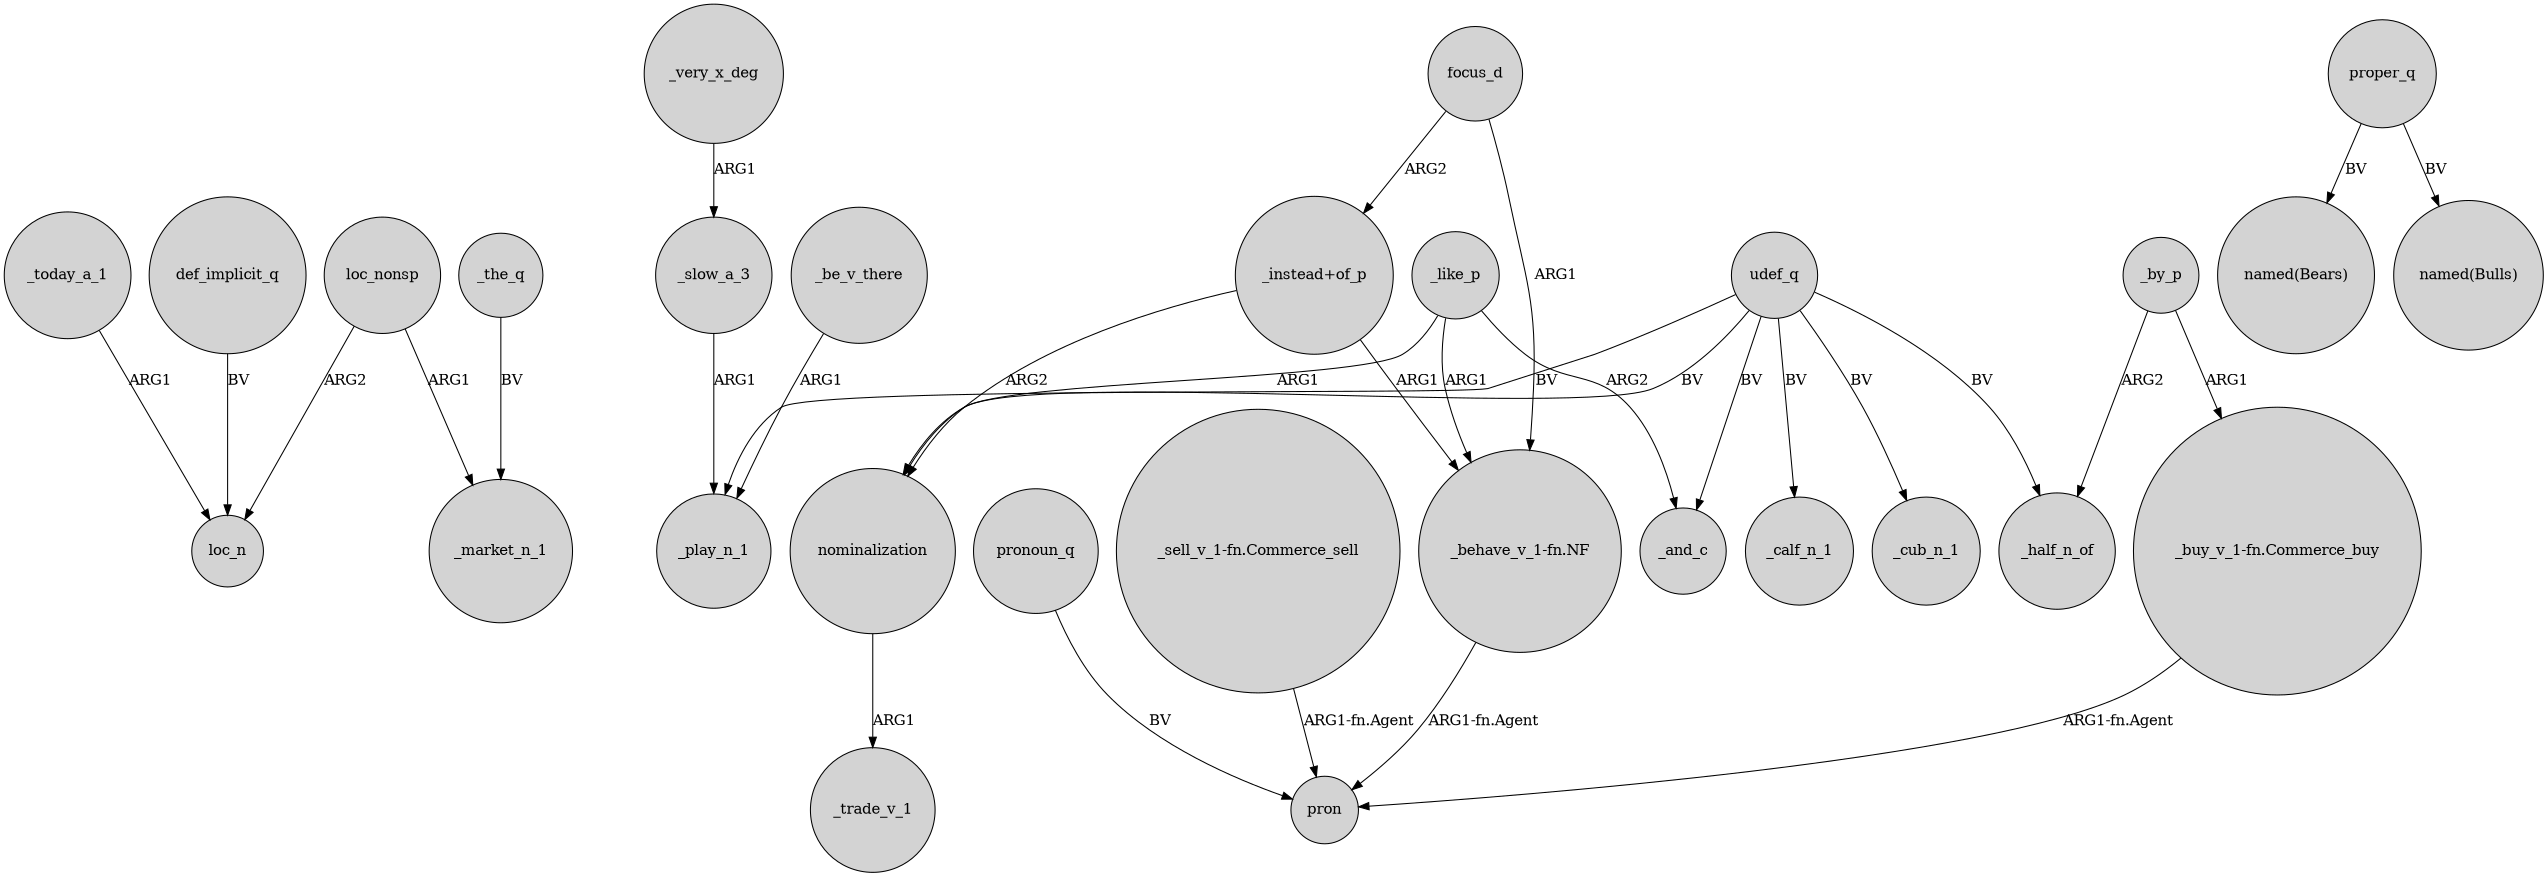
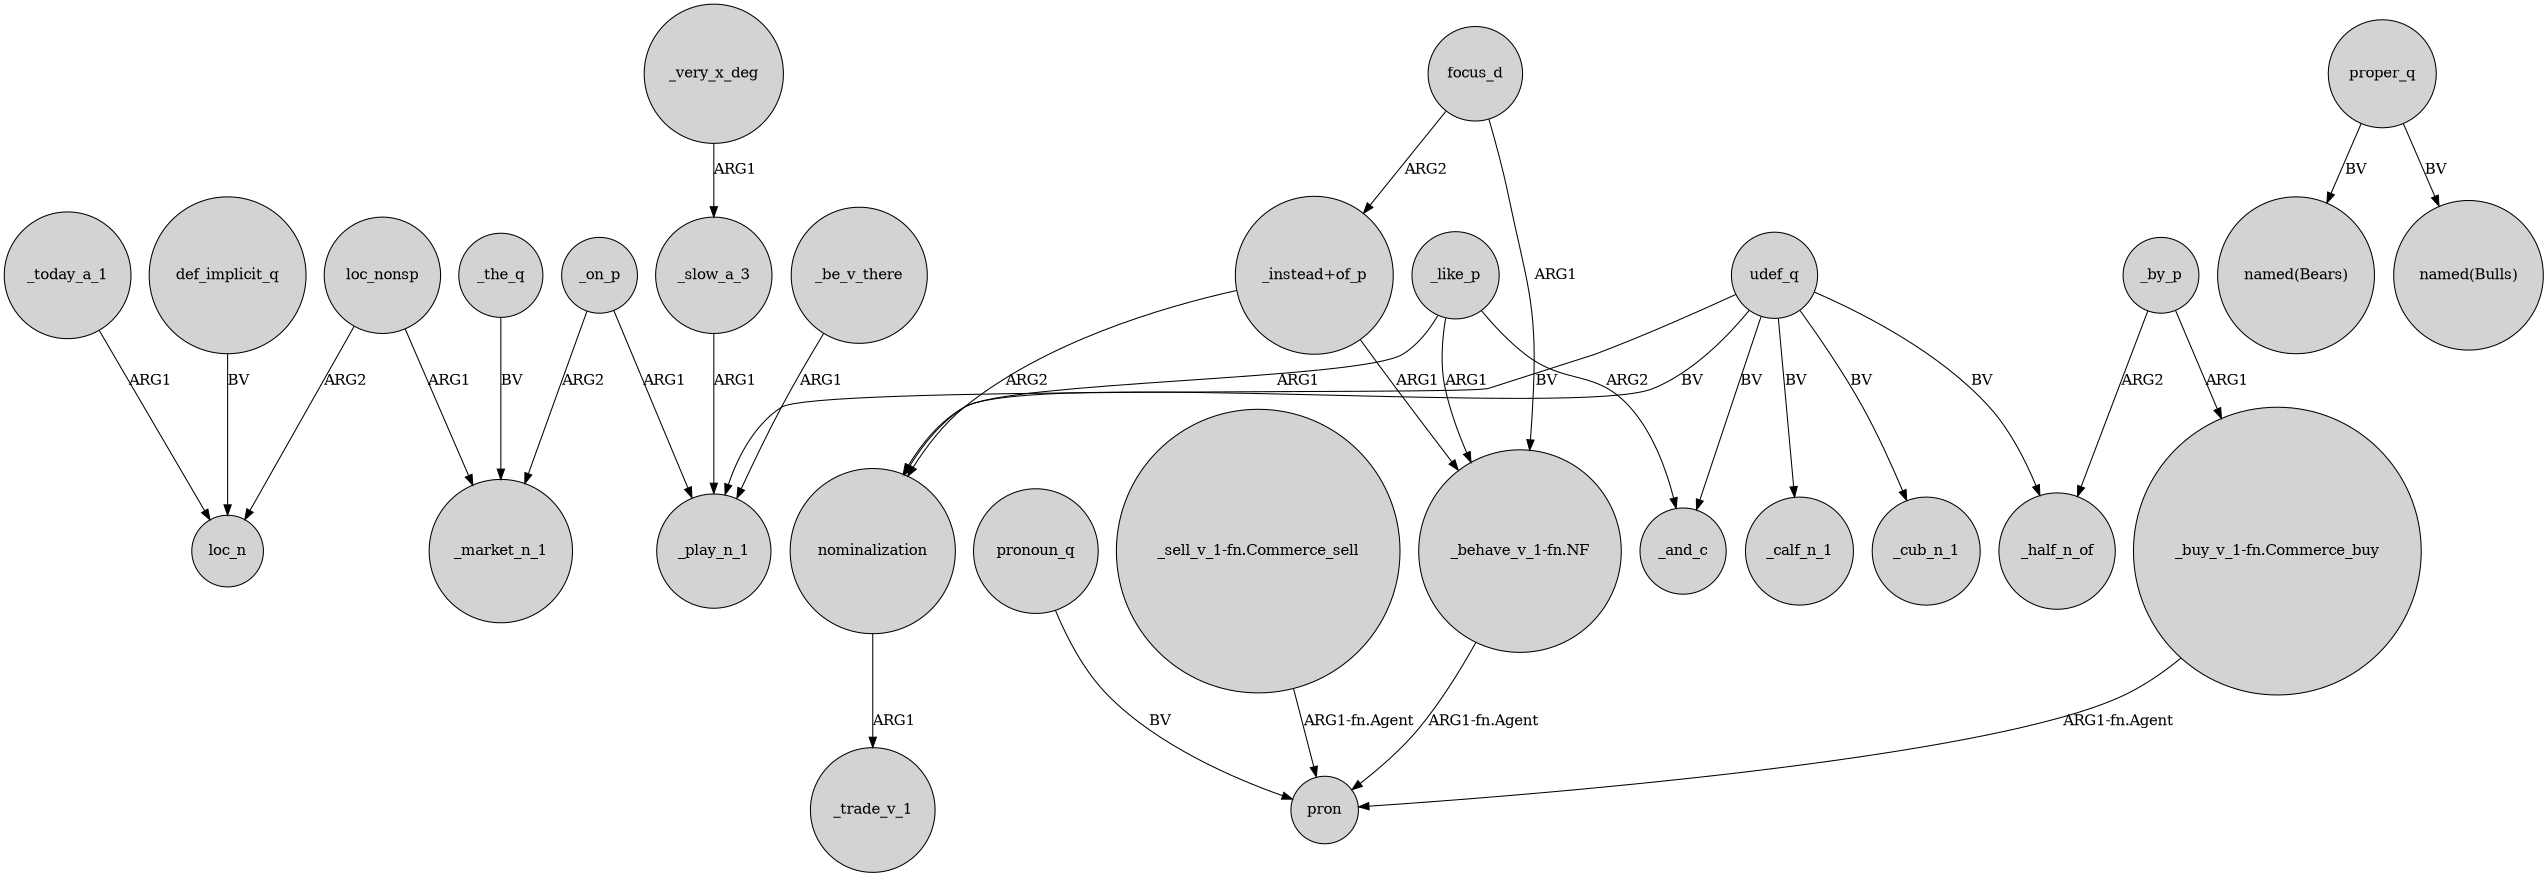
none -> (600, 275)
